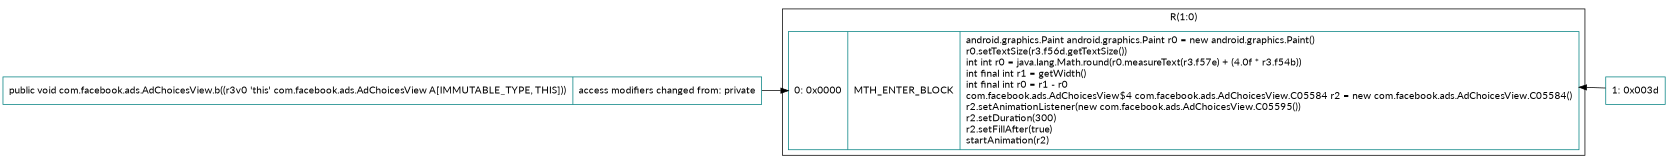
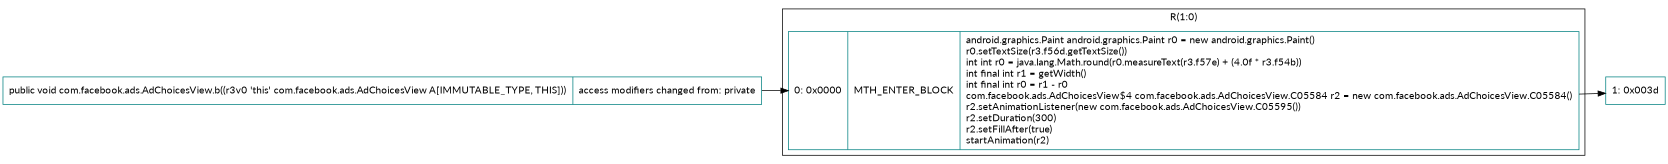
(1596, 88) -> (1589, 94)
